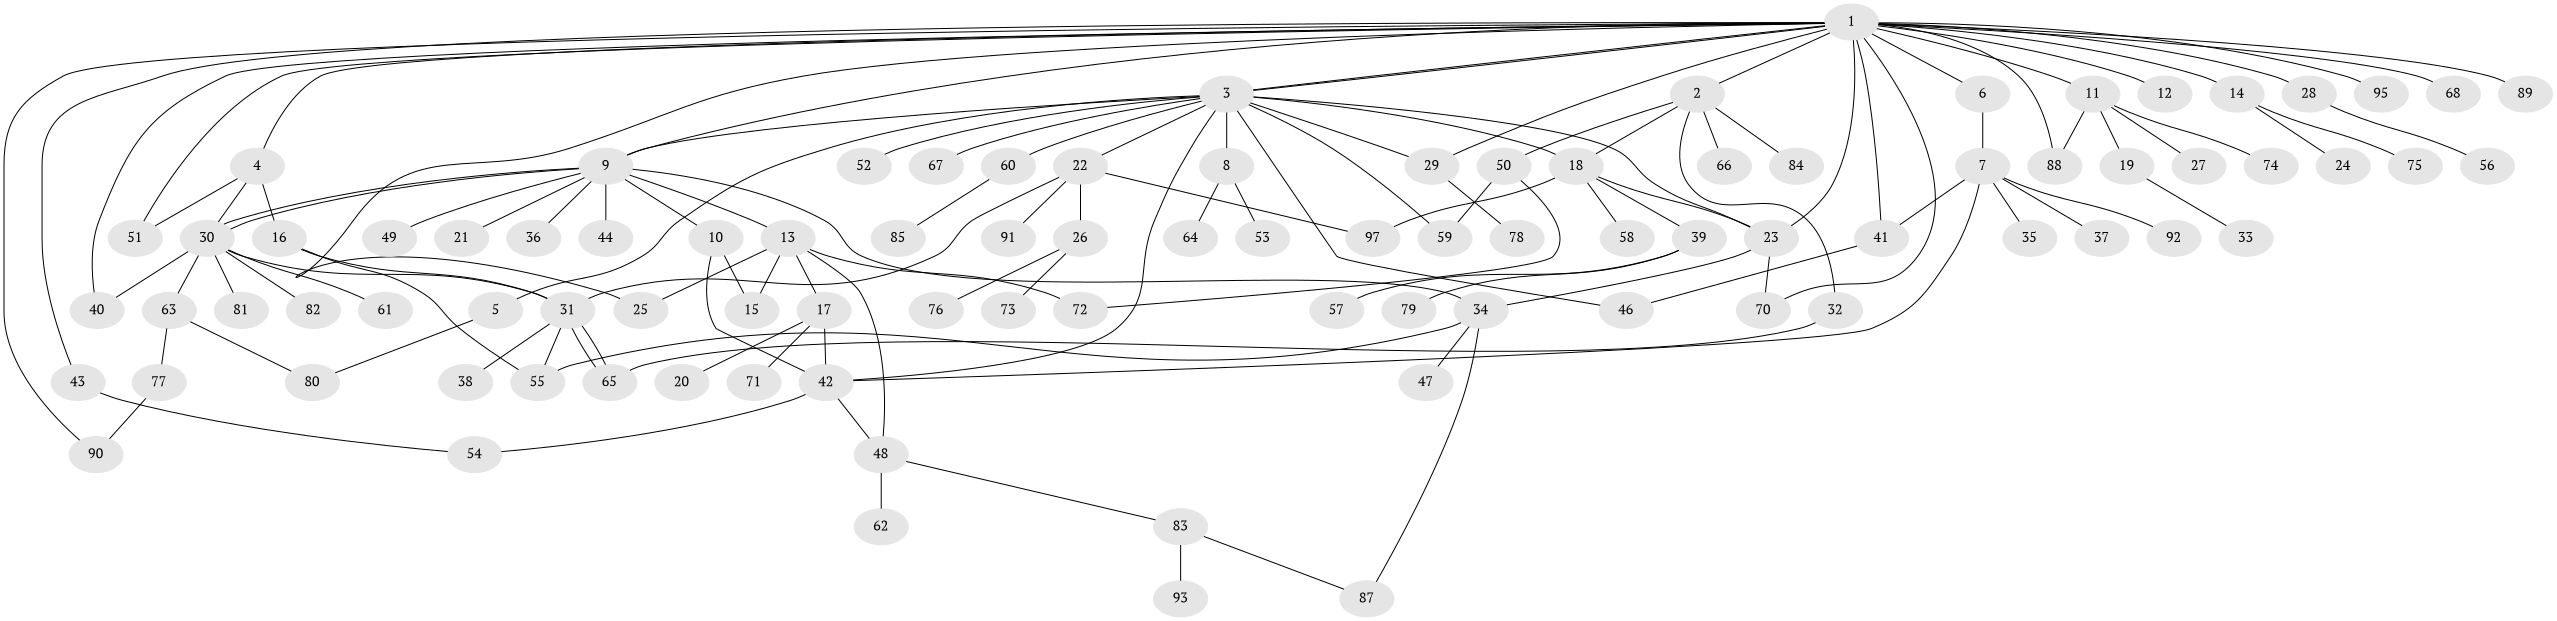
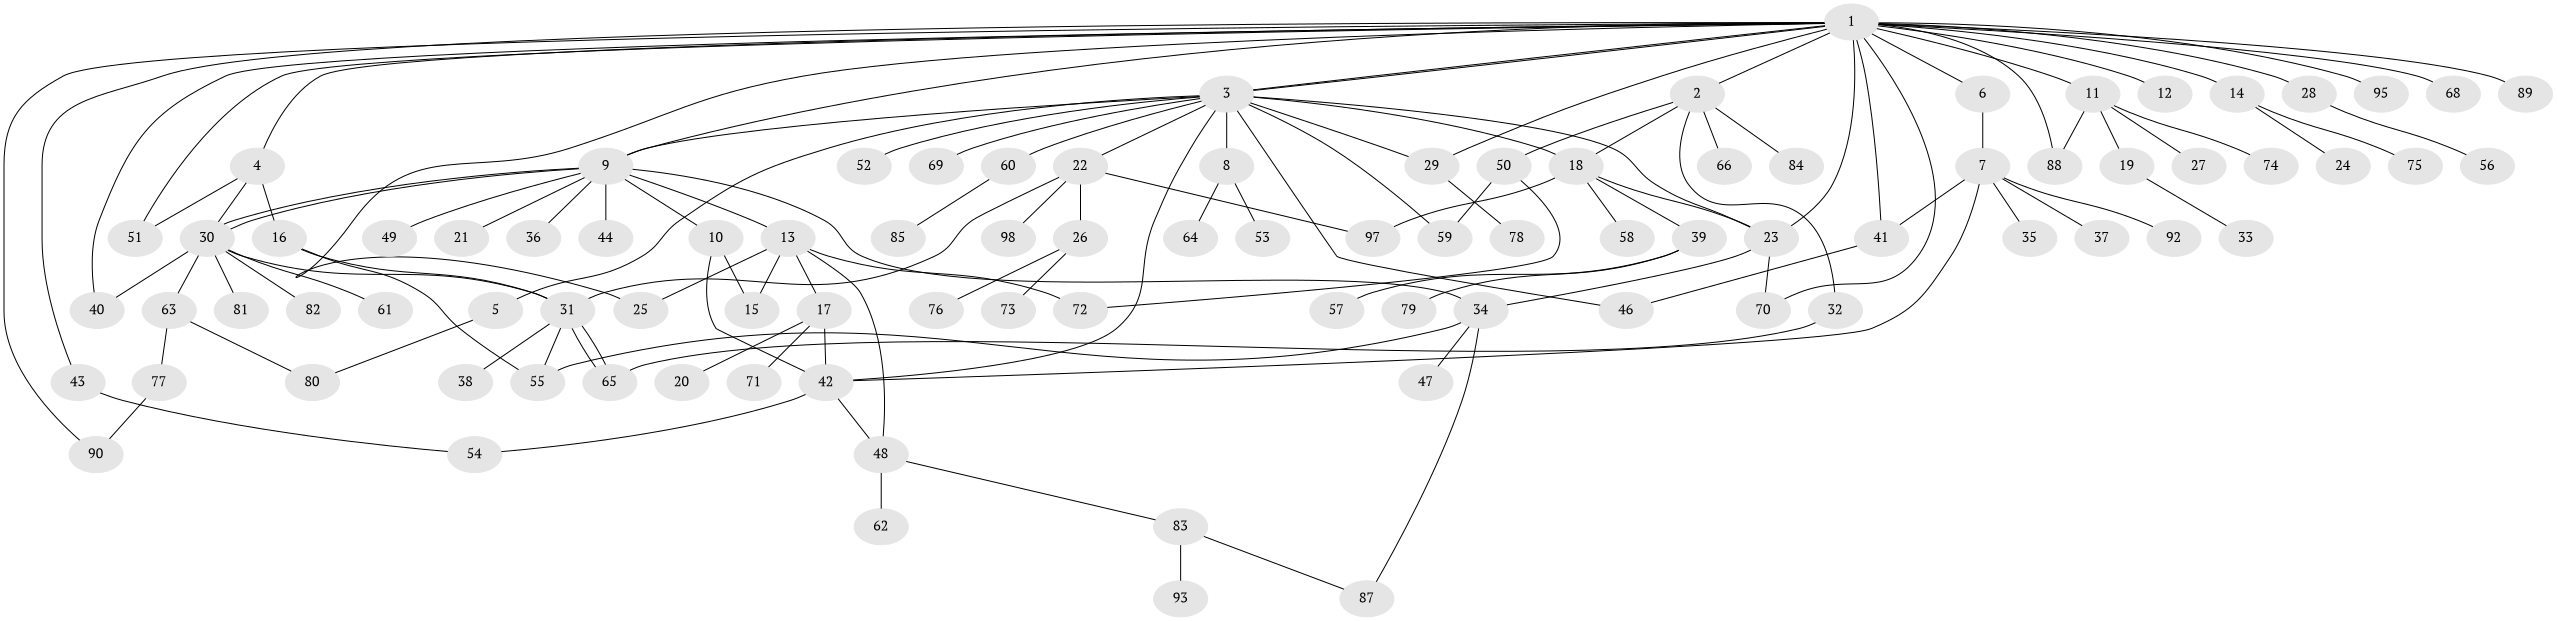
(936, 166) -> (936, 166)
(1008, 238) -> (1008, 238)
